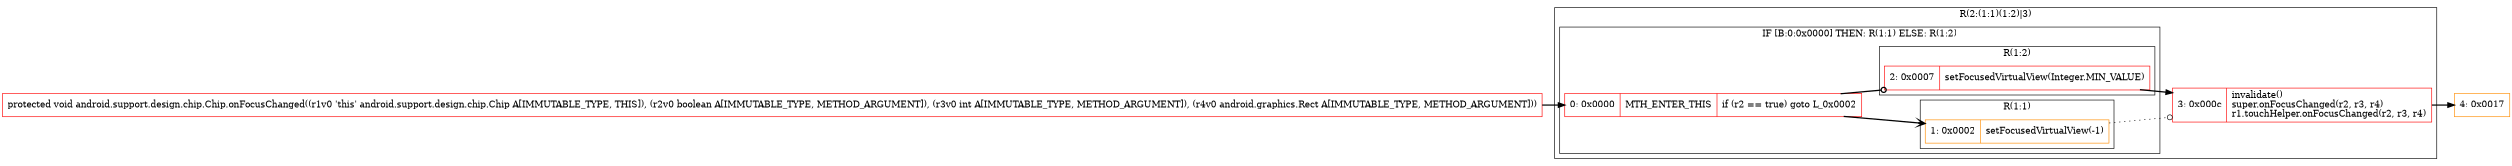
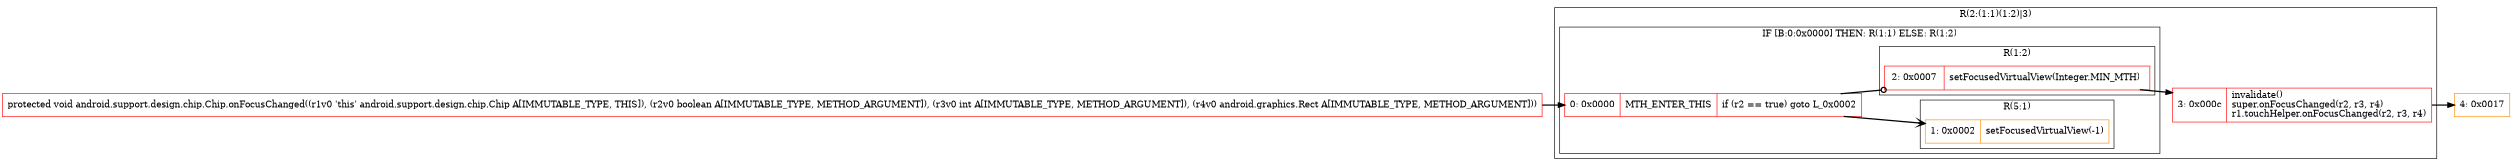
(2045, 78) -> (2045, 78)
(2017, 107) -> (2017, 107)
(2138, 120) -> none
